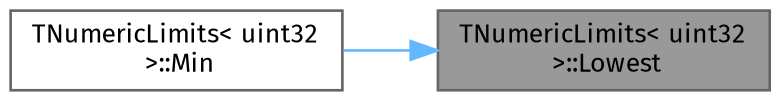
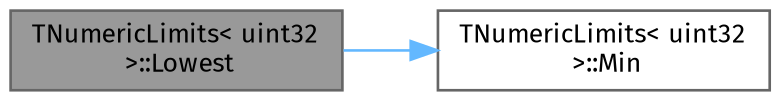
(377, 50) -> (377, 50)
